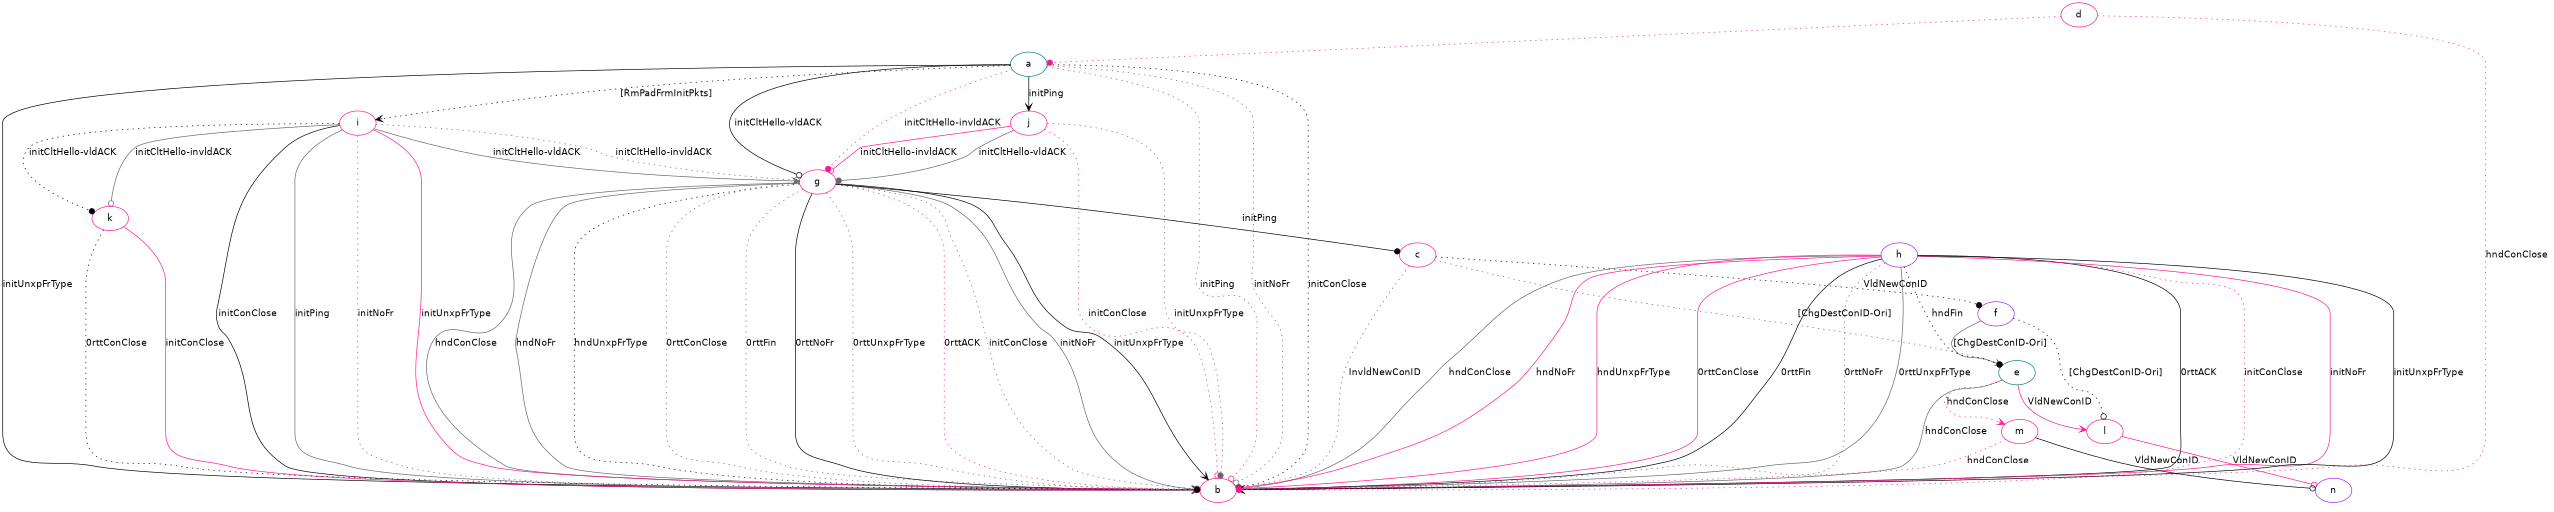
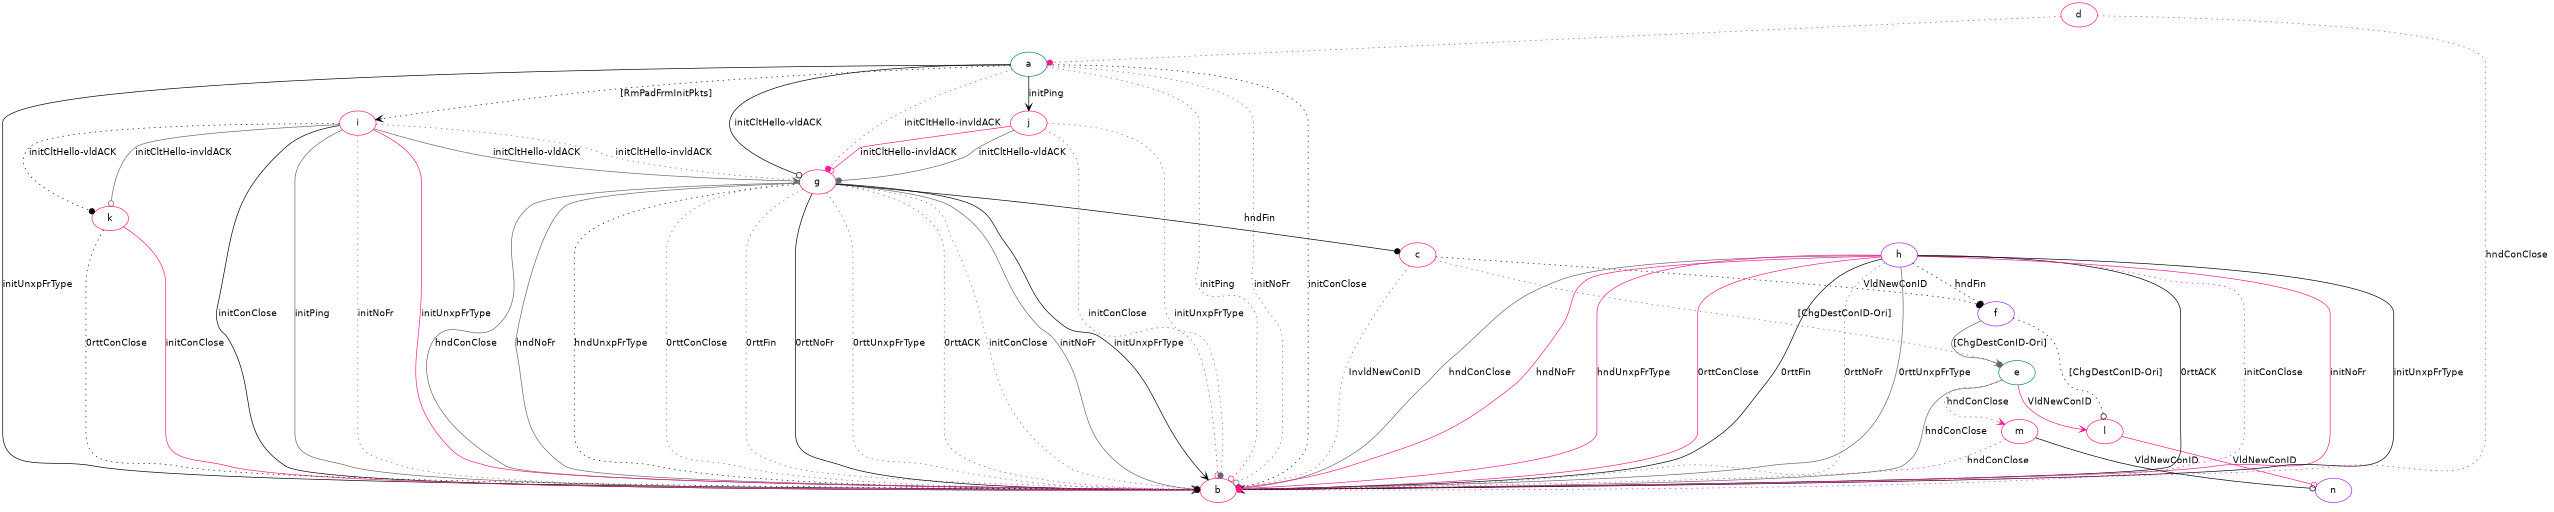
(1261, 218) -> (1261, 218)
(1936, 332) -> (1945, 283)
